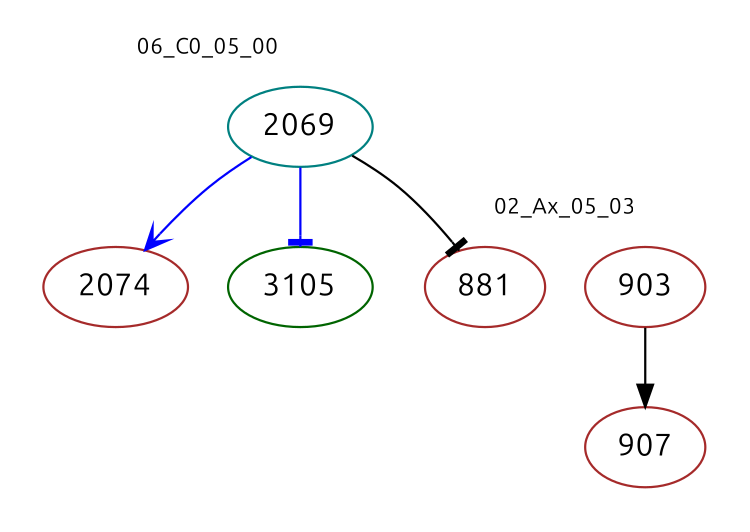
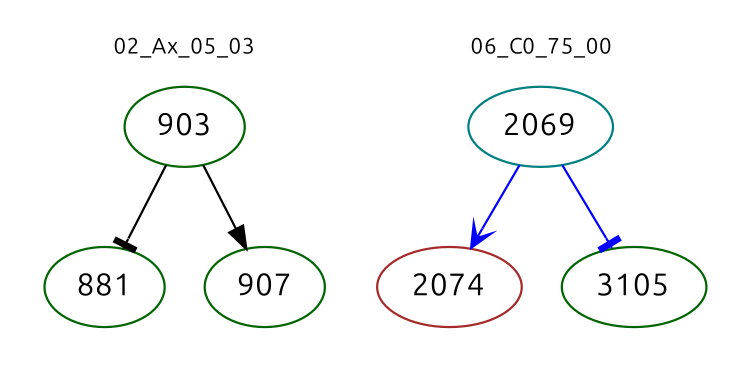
(208, 48) -> (542, 48)
(421, 208) -> (147, 202)
(485, 287) -> (105, 287)
(645, 287) -> (185, 127)
(645, 447) -> (265, 287)
